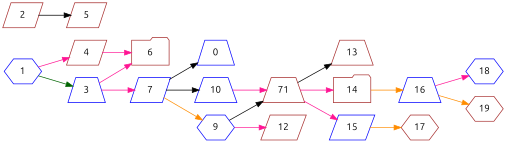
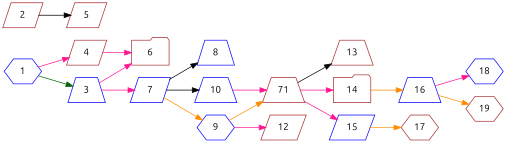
(216, 53) -> (216, 53)
(243, 113) -> (243, 113)
